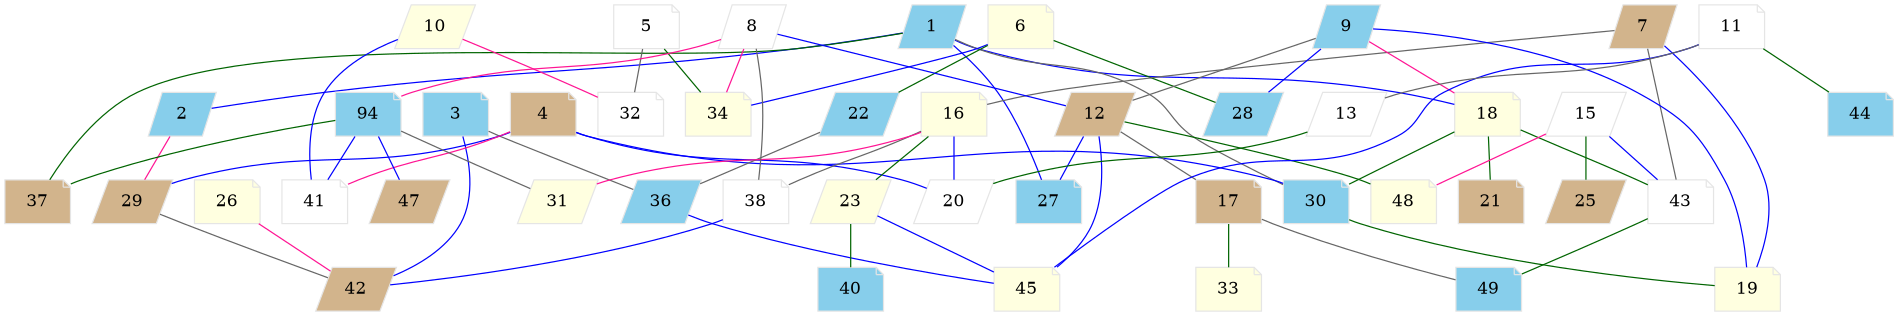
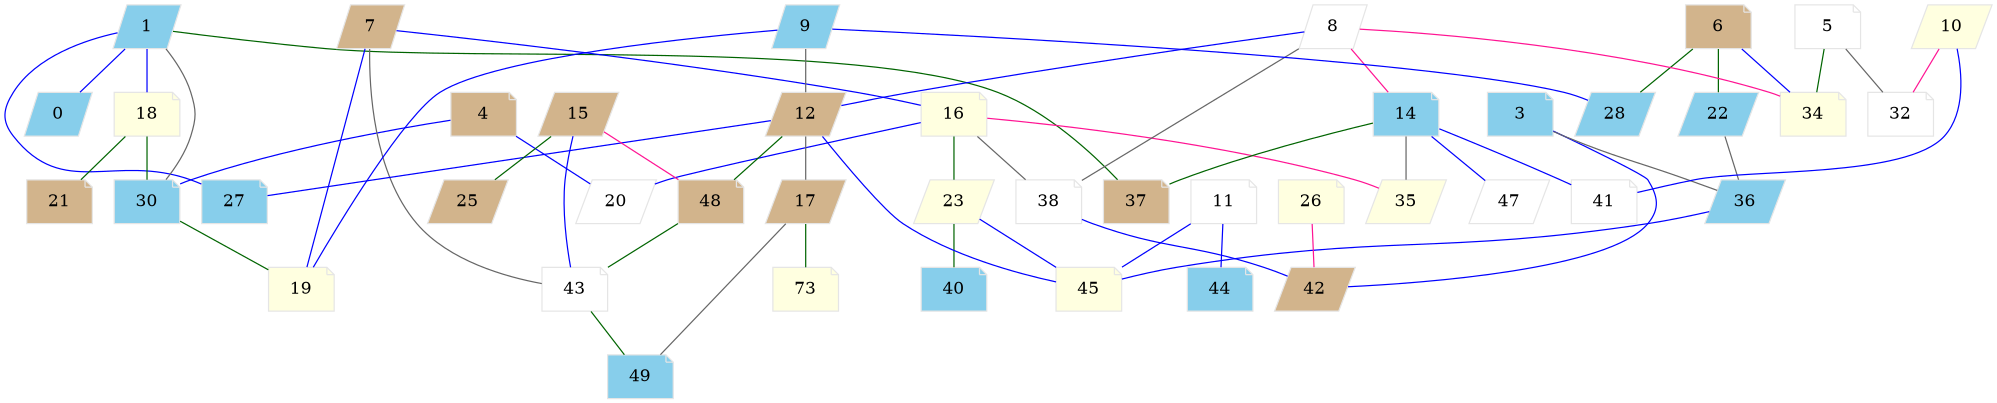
(1021, 27) -> (1718, 27)
(1284, 63) -> (673, 64)
(1412, 67) -> none
(1796, 70) -> (1222, 246)
(182, 114) -> (58, 114)
(368, 114) -> (1406, 114)
(1347, 114) -> none
(1586, 114) -> (578, 114)
(1578, 154) -> (643, 245)
(412, 162) -> none
(132, 202) -> none
(410, 202) -> (1509, 202)
(558, 202) -> (1406, 202)
(1229, 202) -> (806, 202)
(1404, 202) -> (711, 202)
(1229, 289) -> (806, 289)
